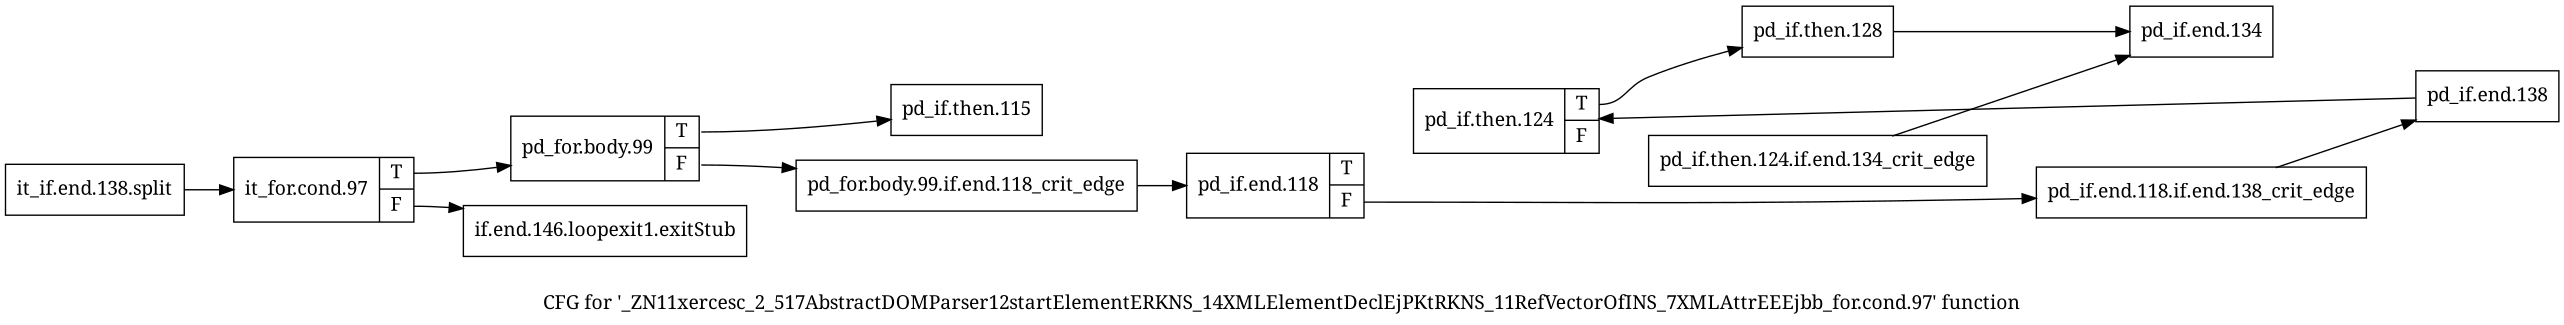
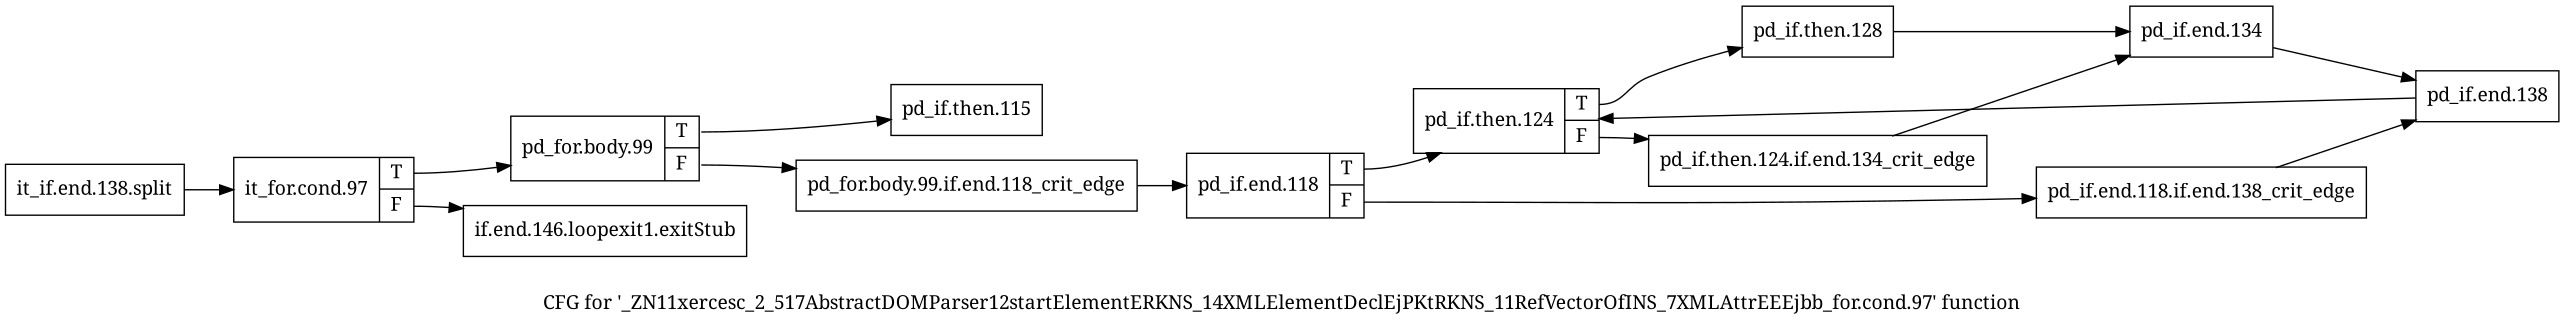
none -> (2338, 62)
none -> (1617, 138)
none -> (1396, 166)
